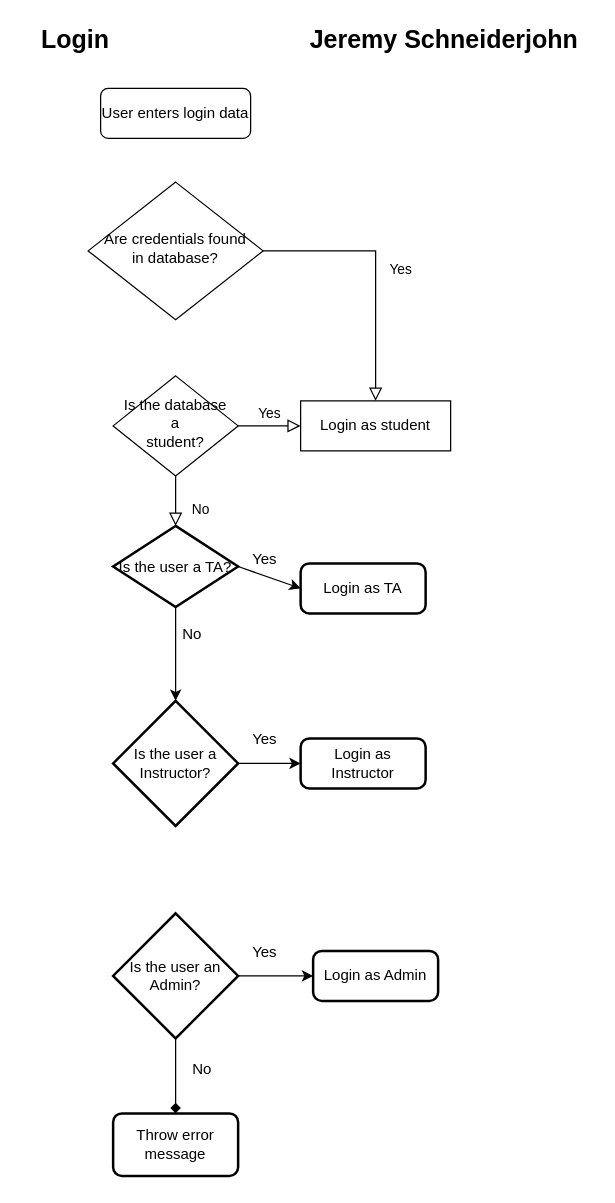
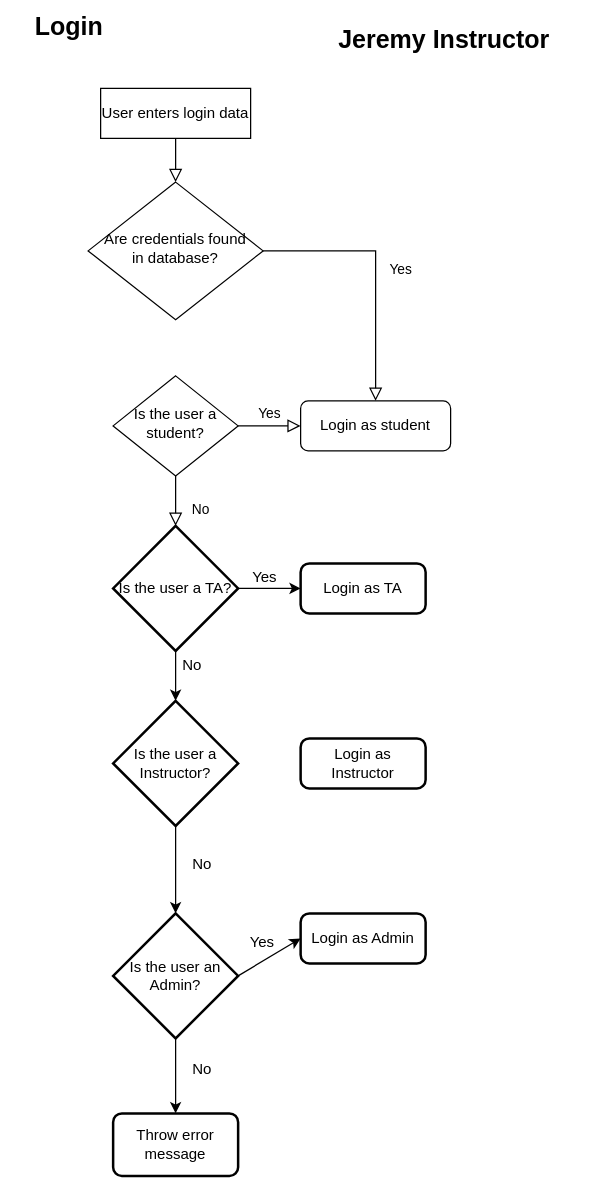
(76, 38) -> (69, 26)
(444, 38) -> (444, 38)
(176, 113) -> (176, 113)
none -> (176, 159)
(176, 423) -> (176, 423)
(376, 426) -> (376, 426)
(176, 566) -> (176, 588)
(265, 763) -> none
none -> (176, 865)
(376, 976) -> (363, 938)
(176, 1102) -> (176, 1103)
